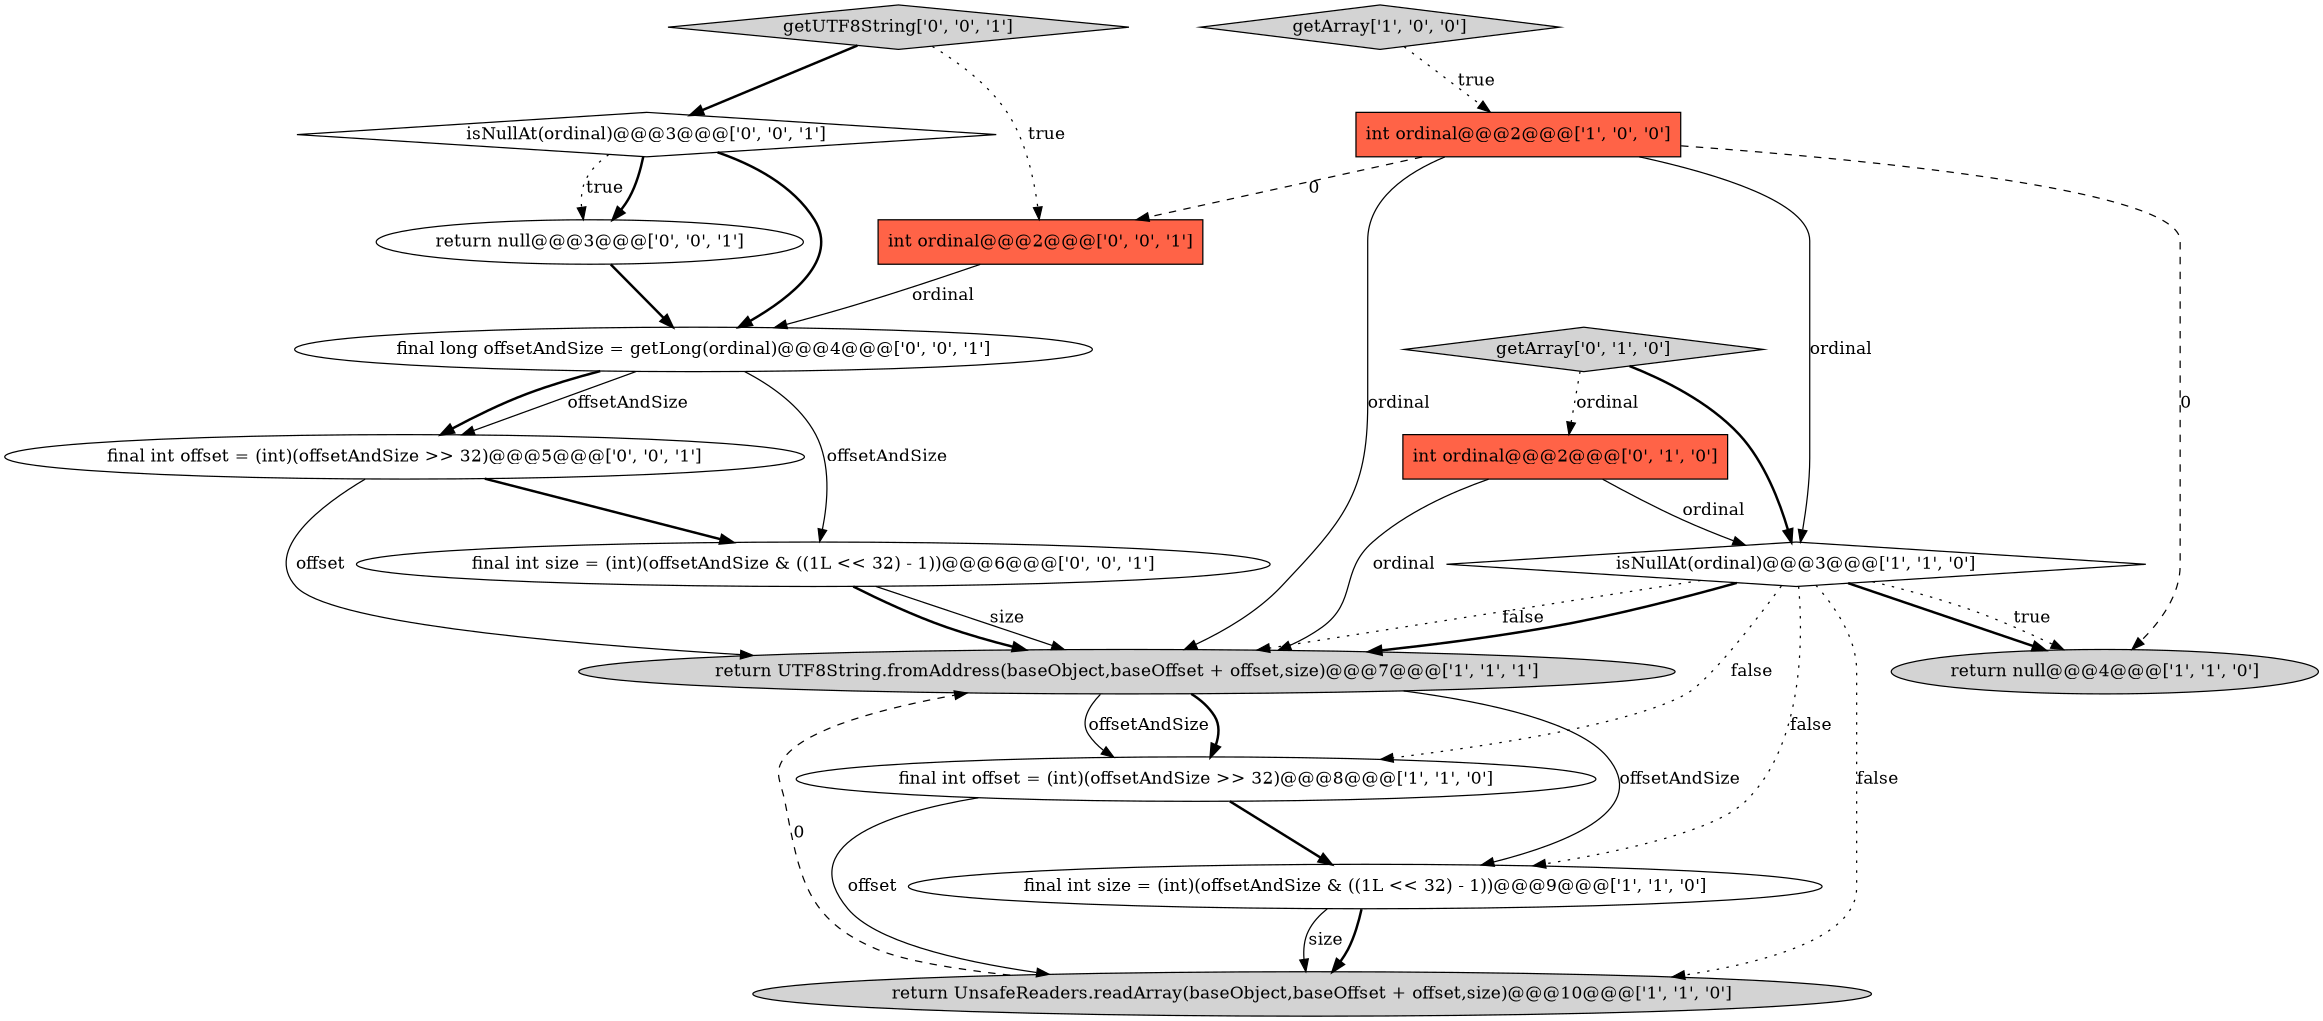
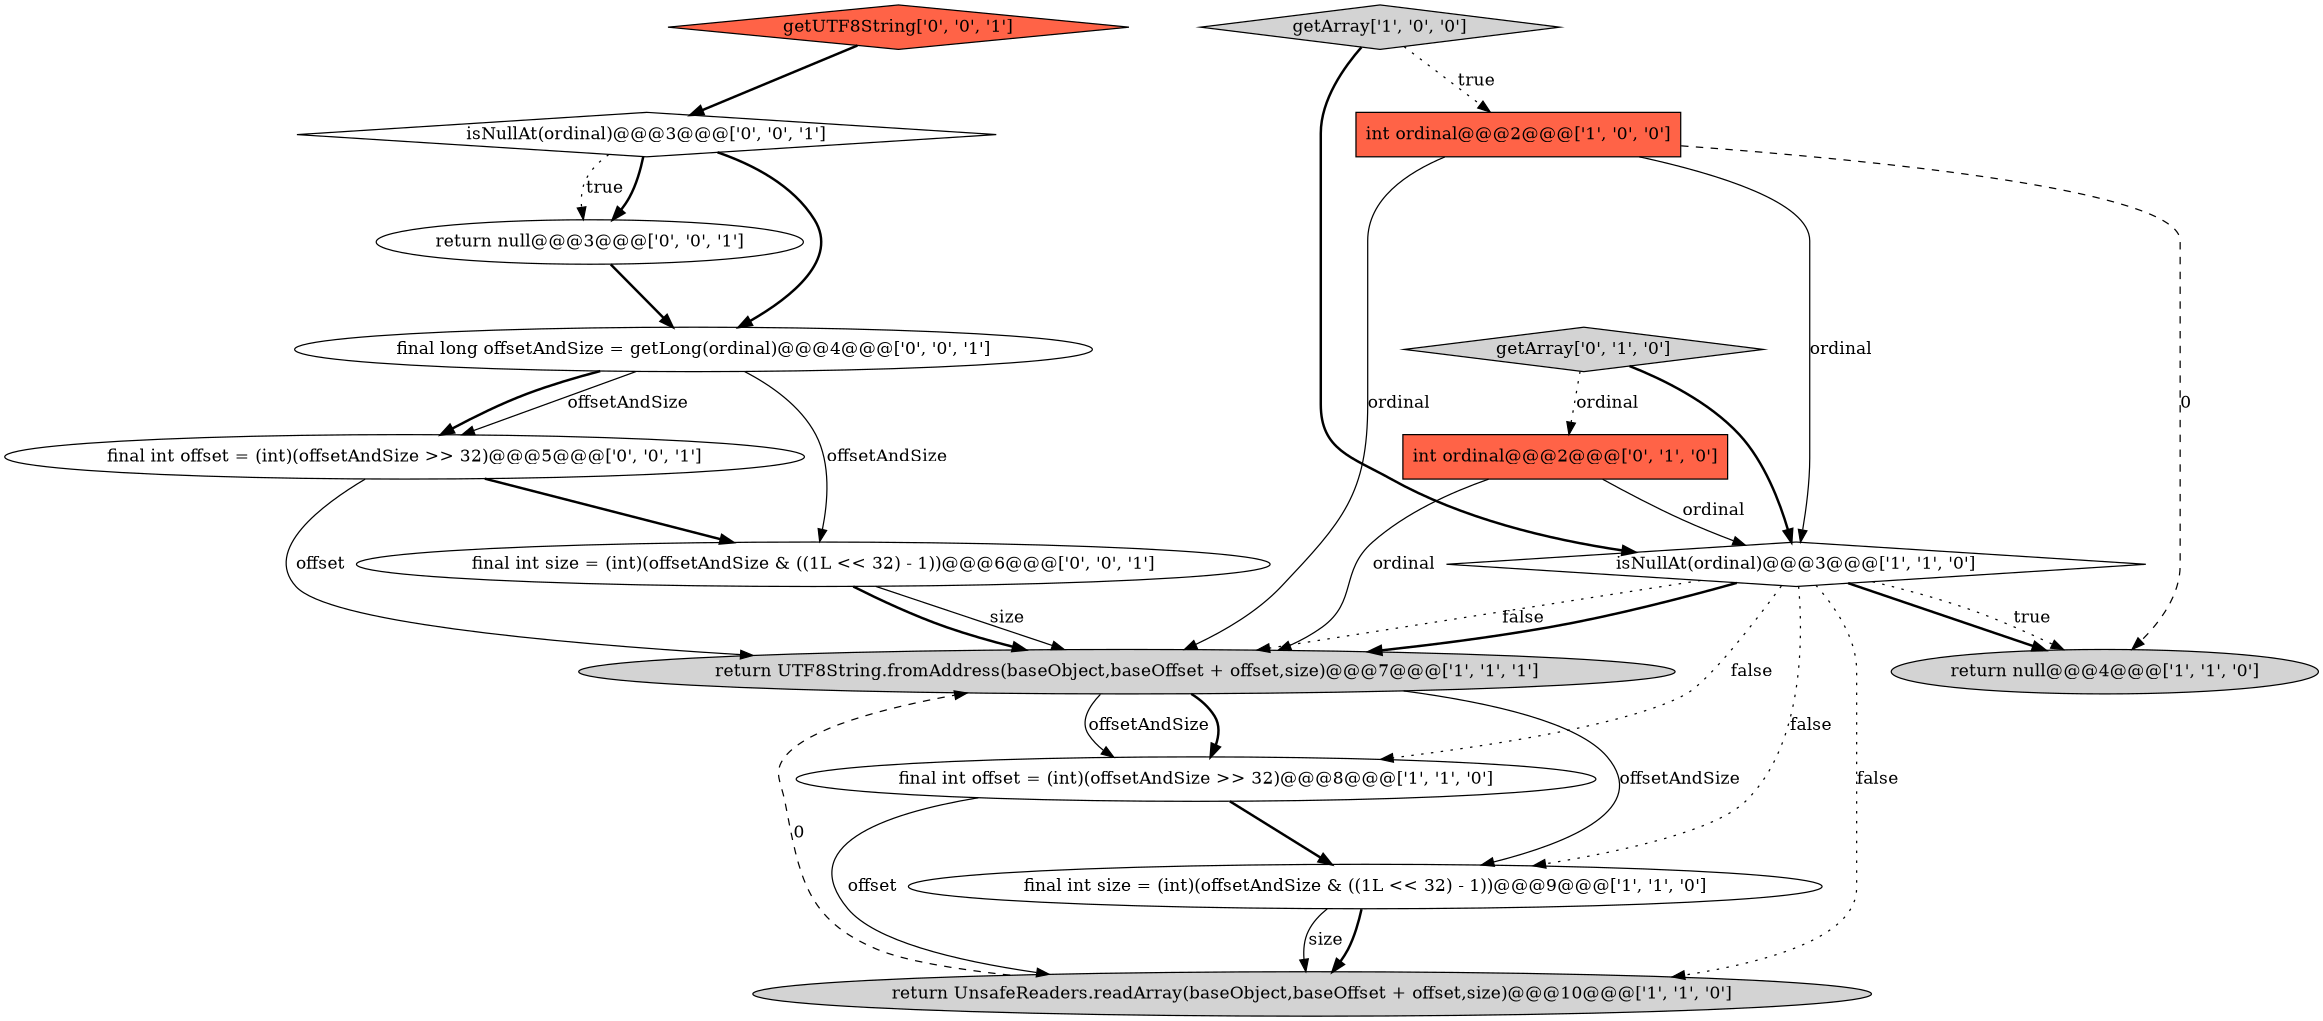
(898, 27) -> (898, 27)
(1040, 242) -> none
none -> (1321, 397)
